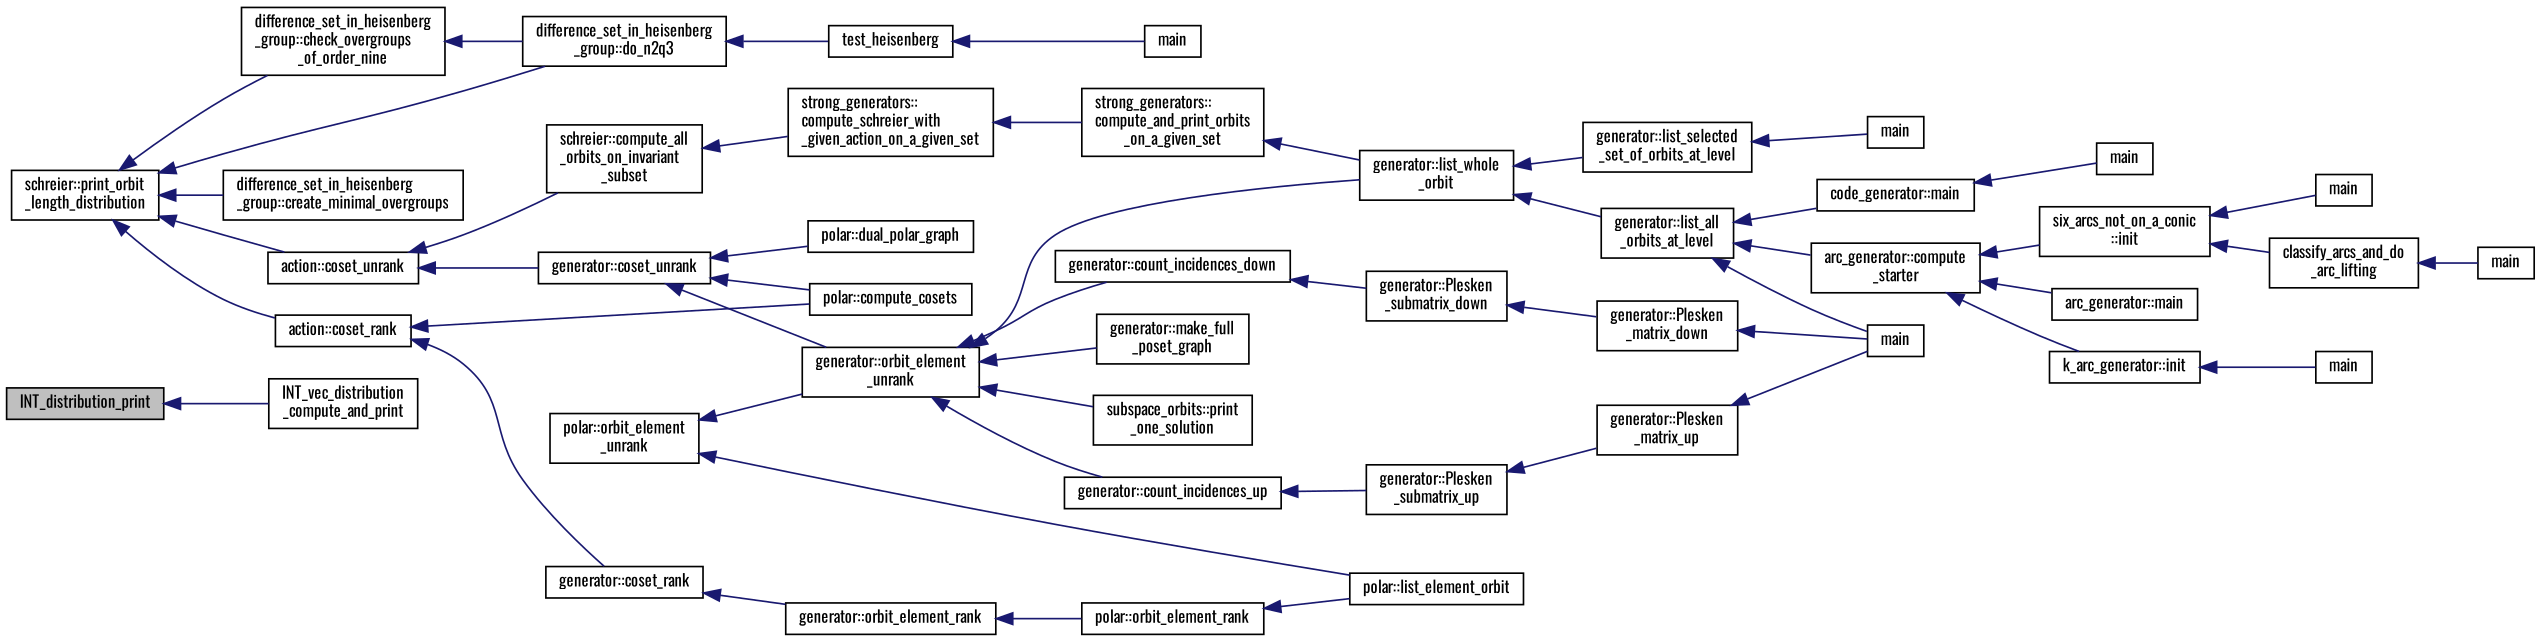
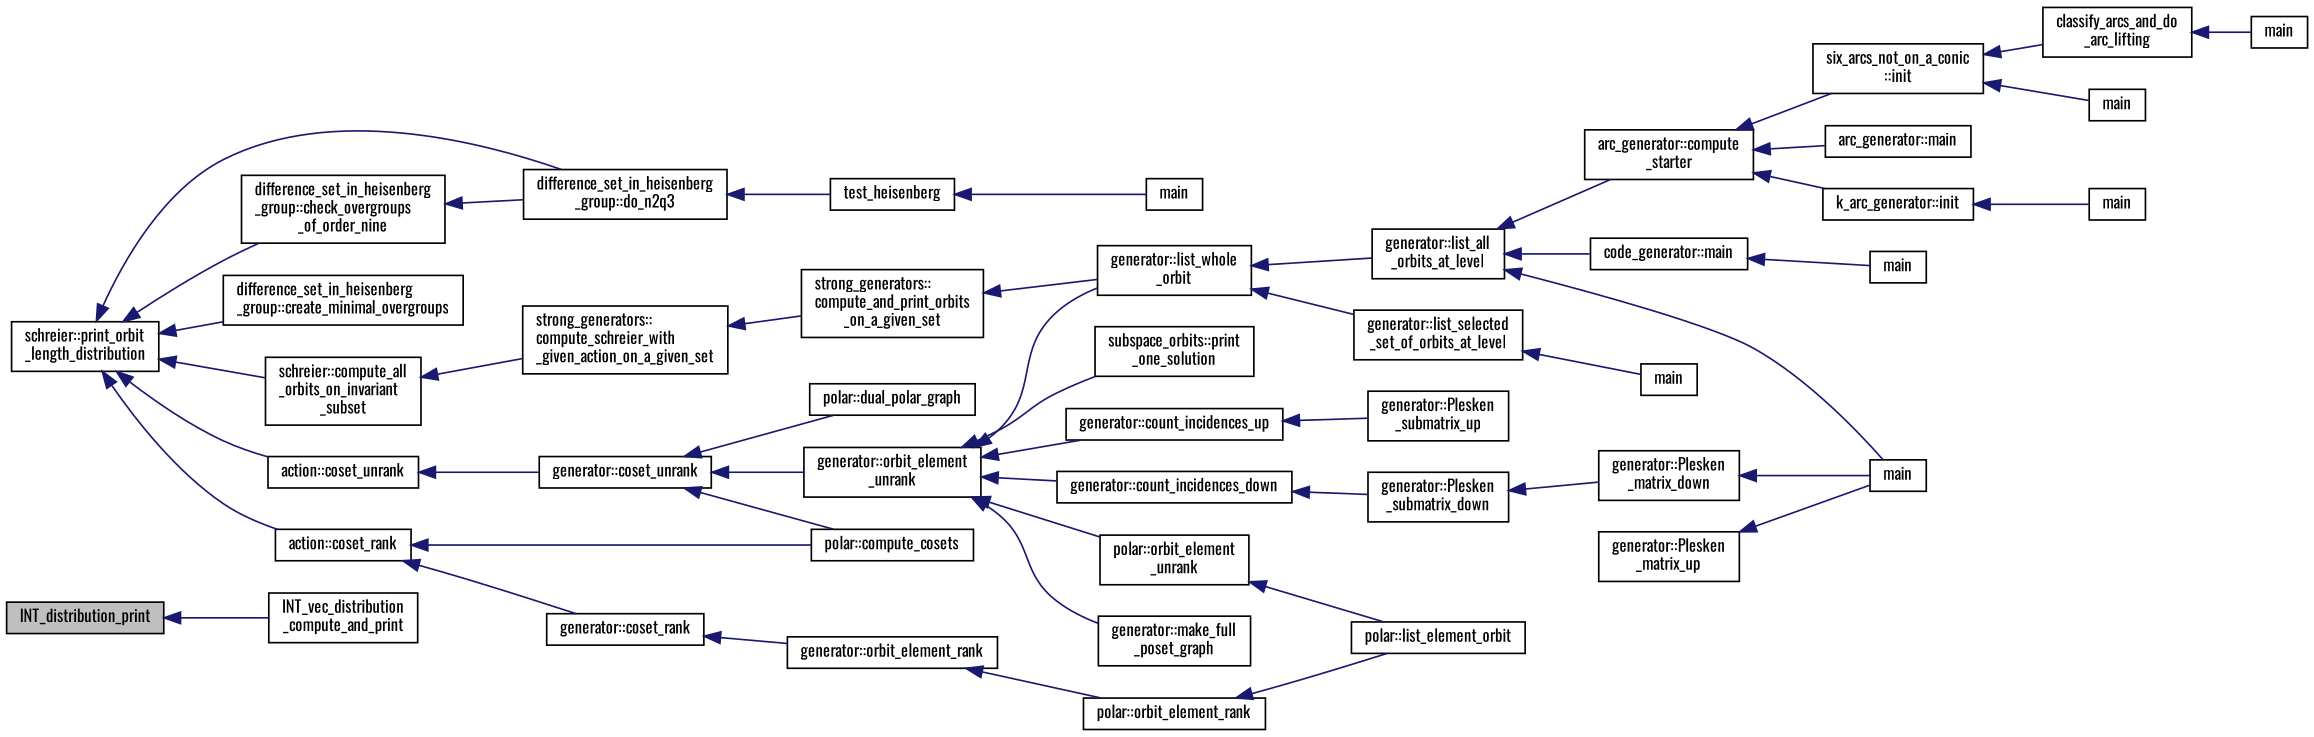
(493, 223) -> (220, 370)
(759, 405) -> (1045, 520)
(1560, 458) -> none
